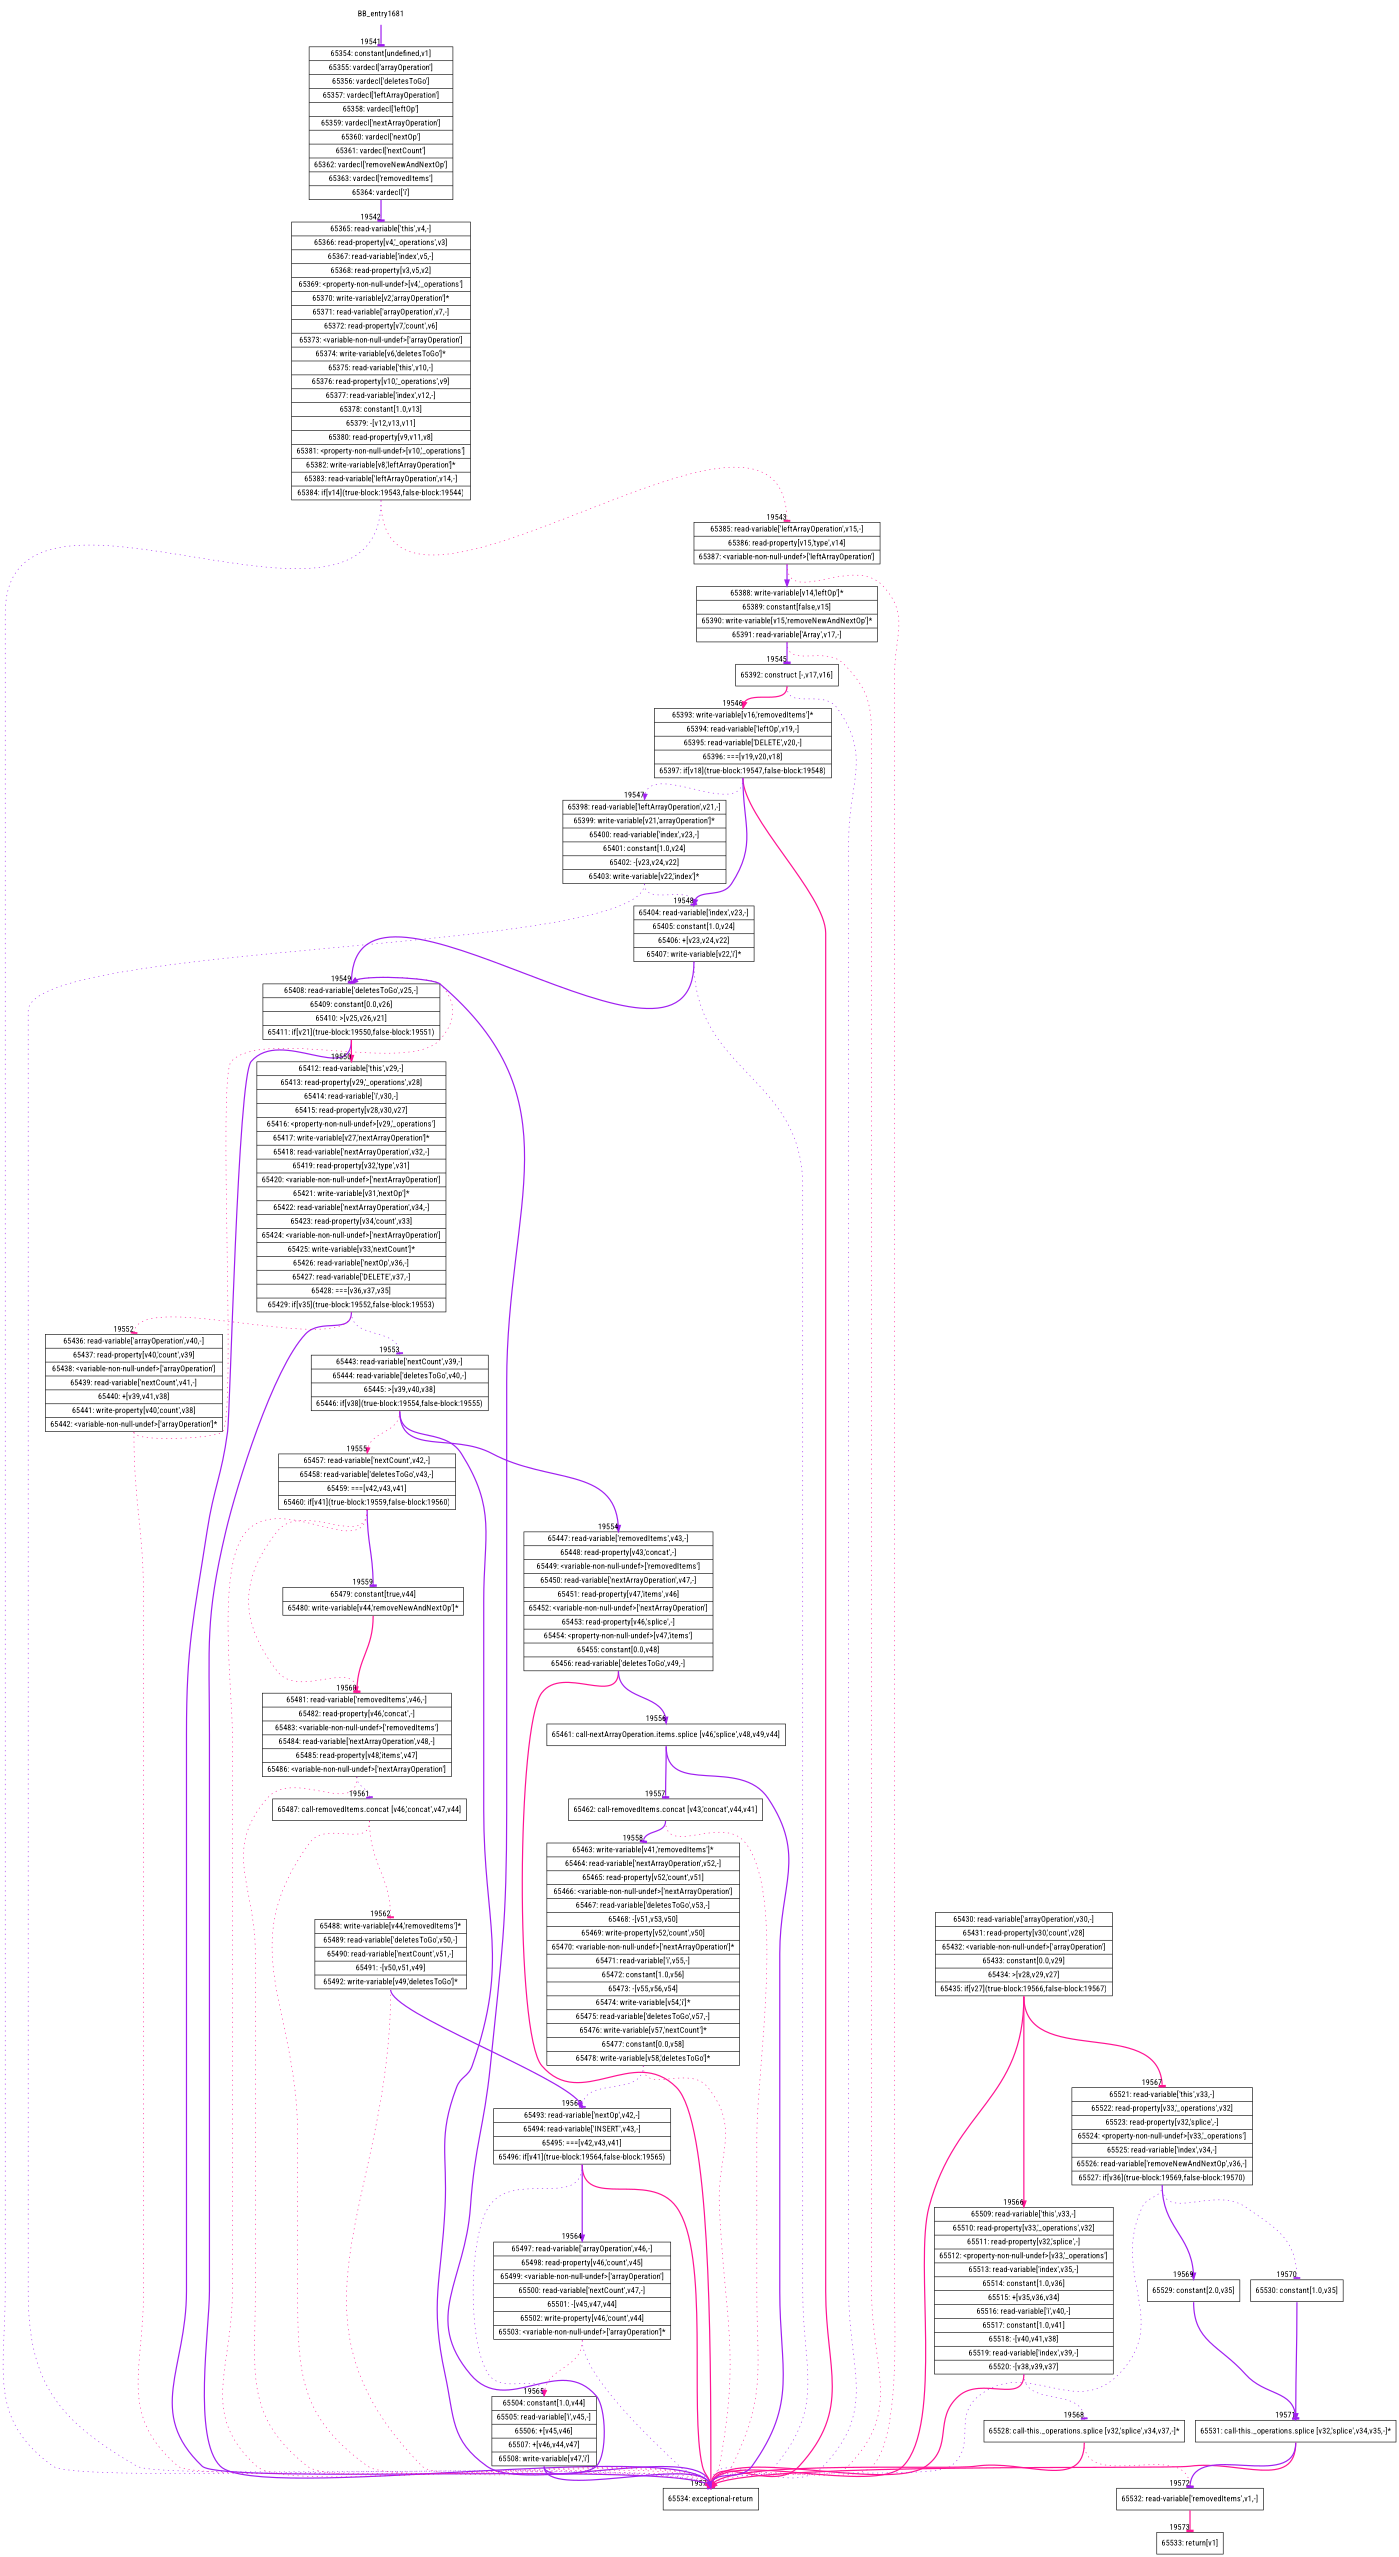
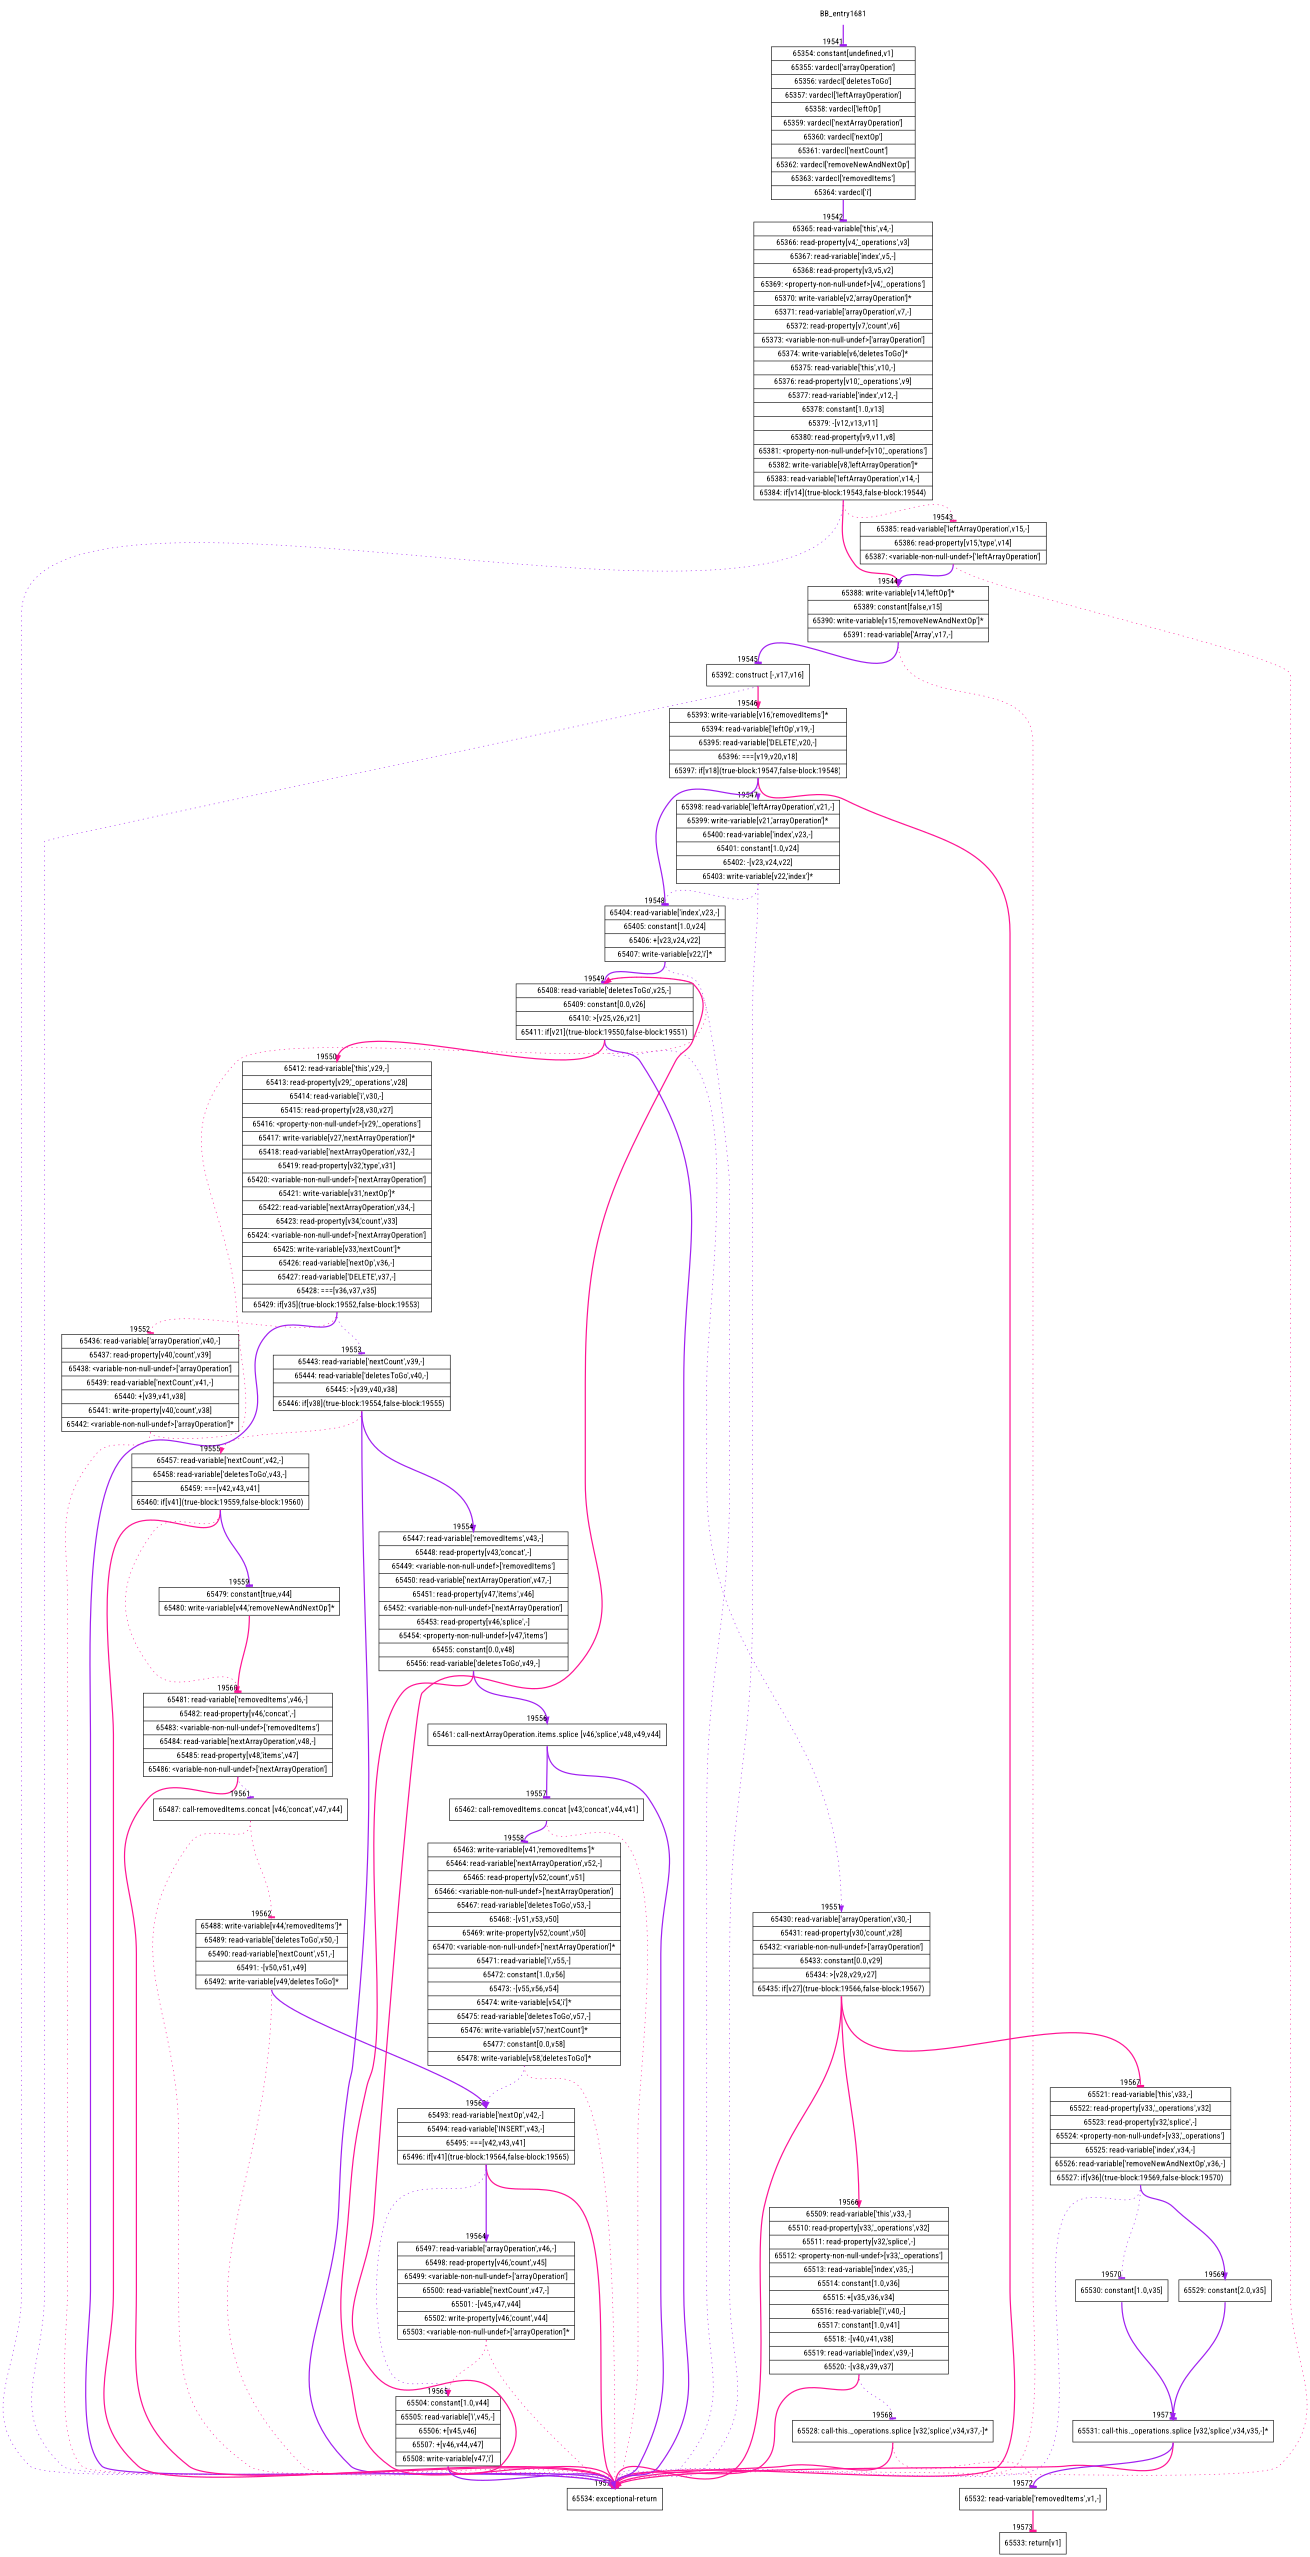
none -> (849, 556)
(745, 853) -> (669, 803)
none -> (707, 1444)
(507, 1761) -> (425, 1690)
(614, 2087) -> (508, 2086)
(232, 2161) -> (113, 2186)
(255, 2288) -> (136, 2299)
(634, 2422) -> (538, 2422)
